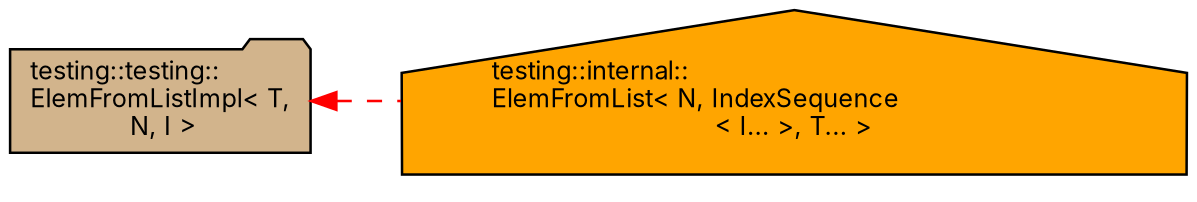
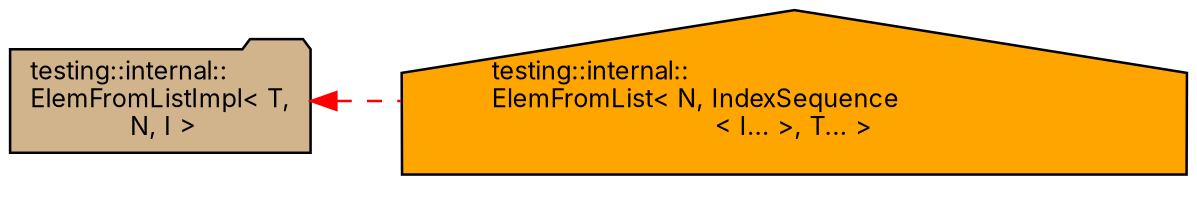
(160, 101) -> (160, 101)
